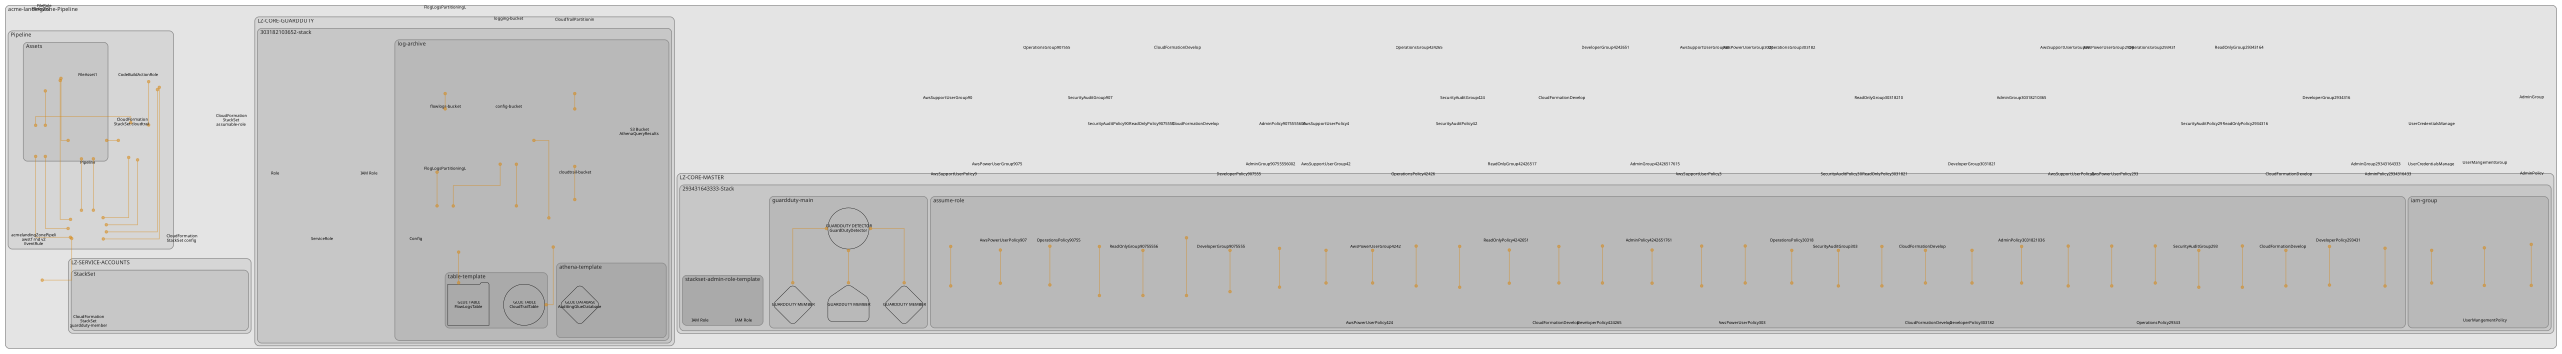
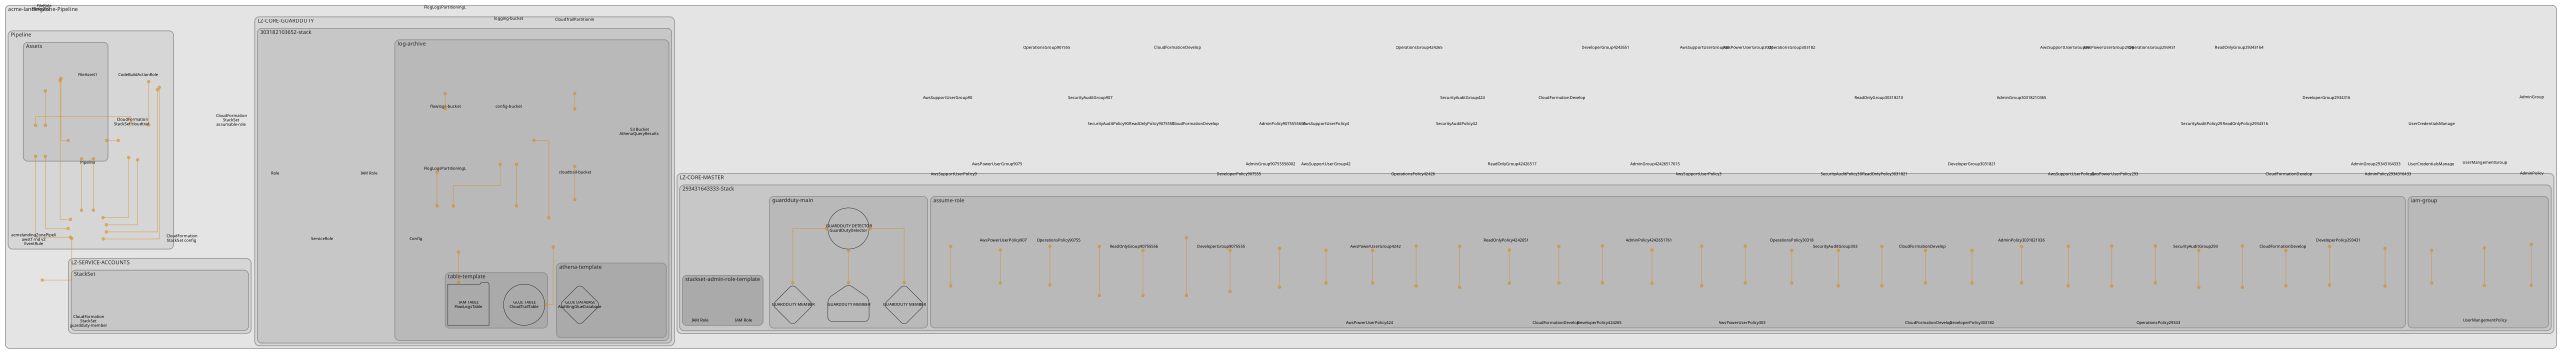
(468, 305) -> (468, 305)
